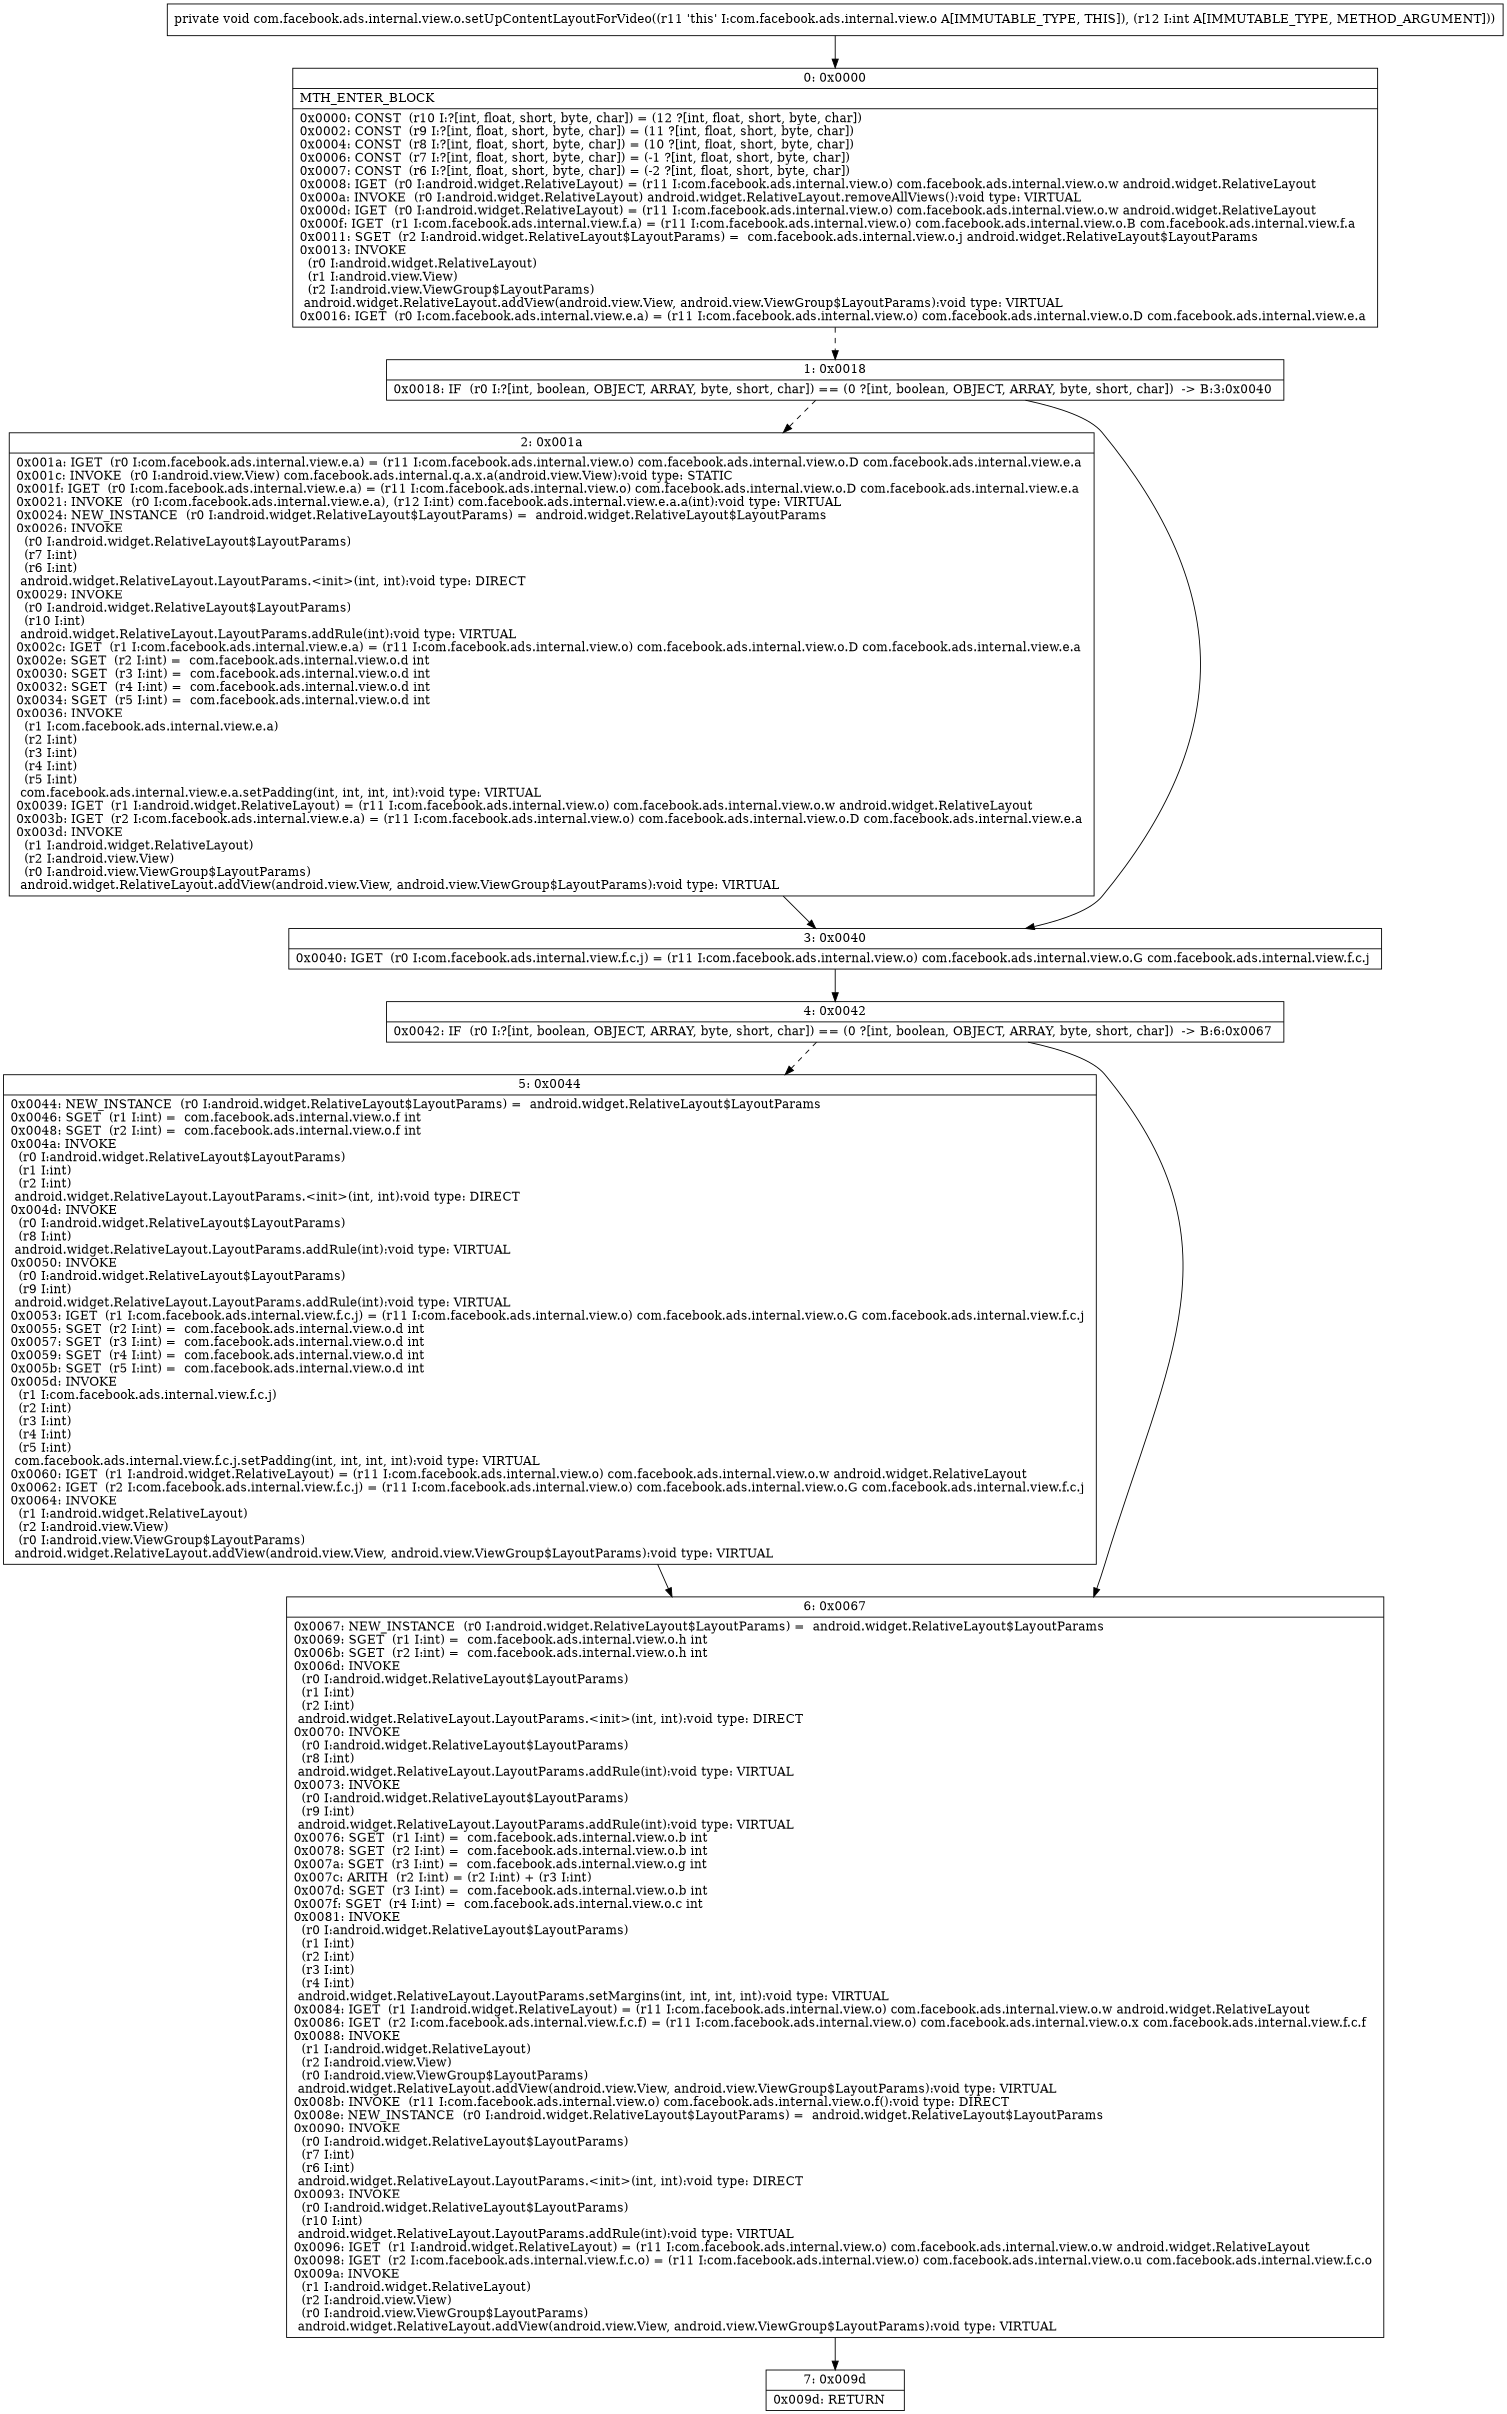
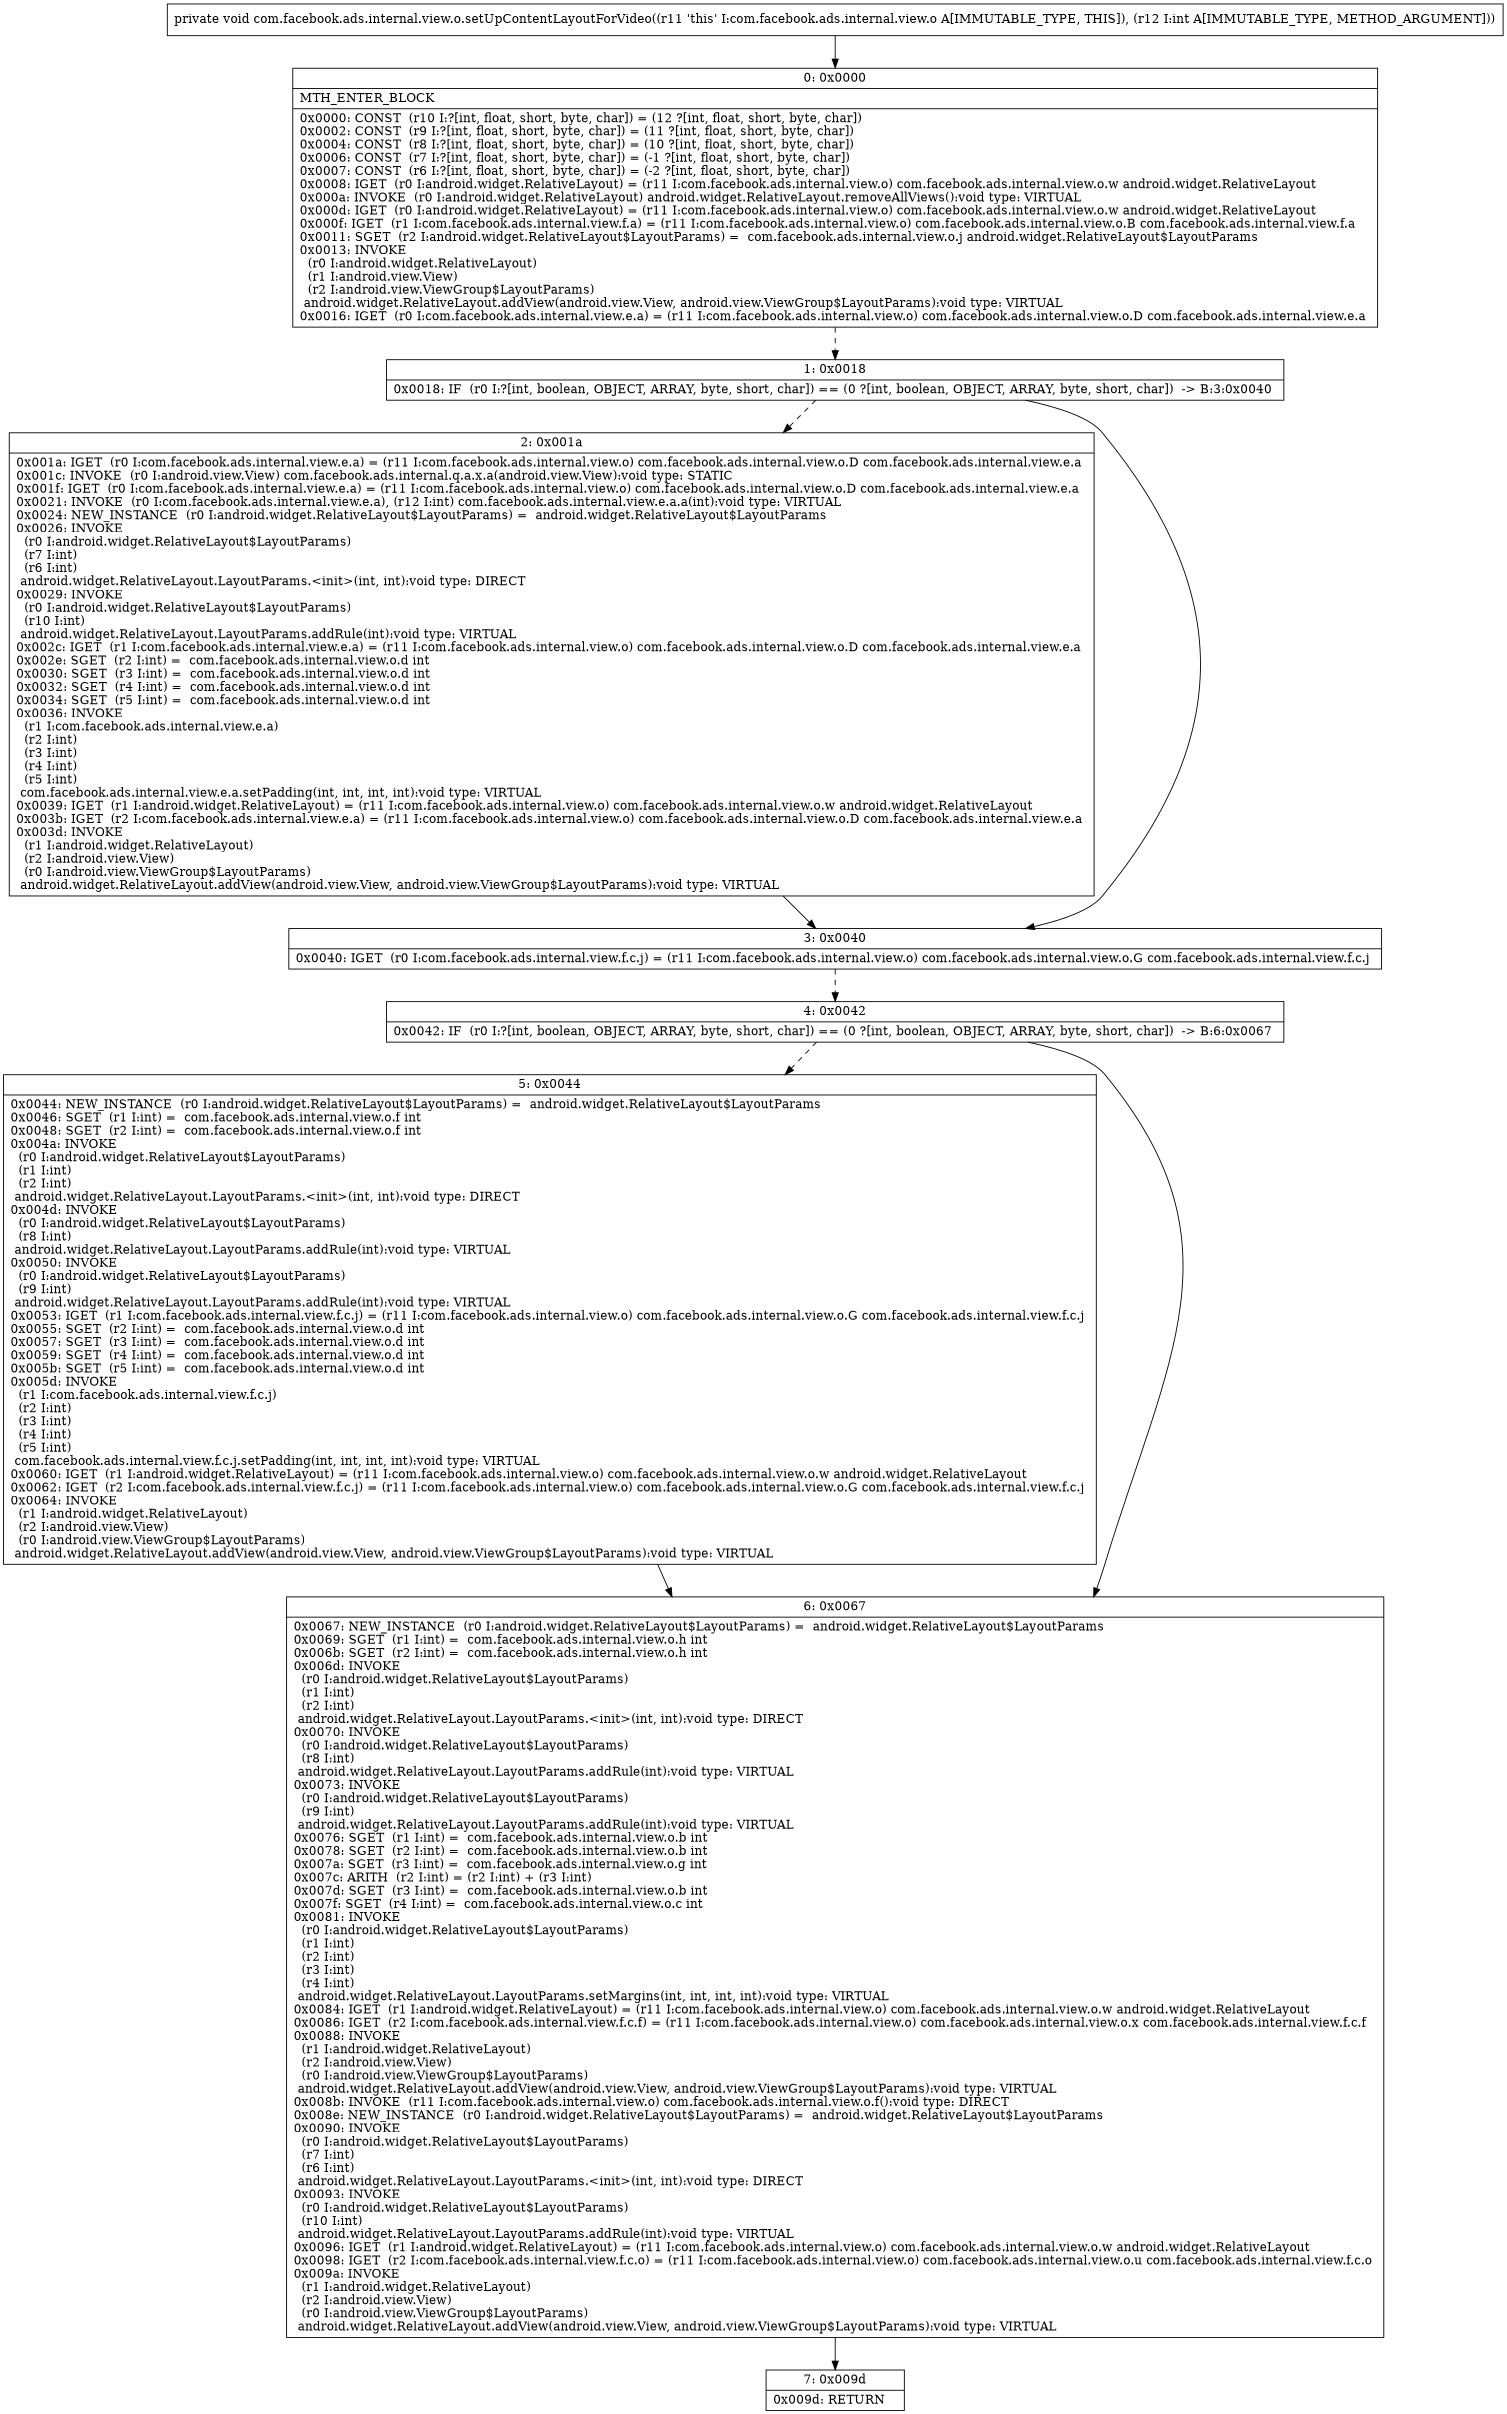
(835, 981) -> (835, 981)
